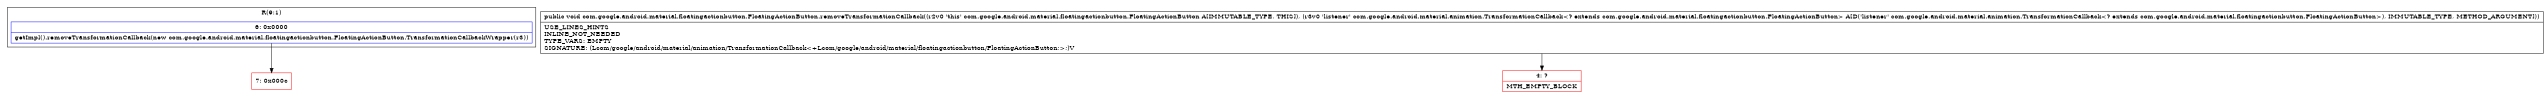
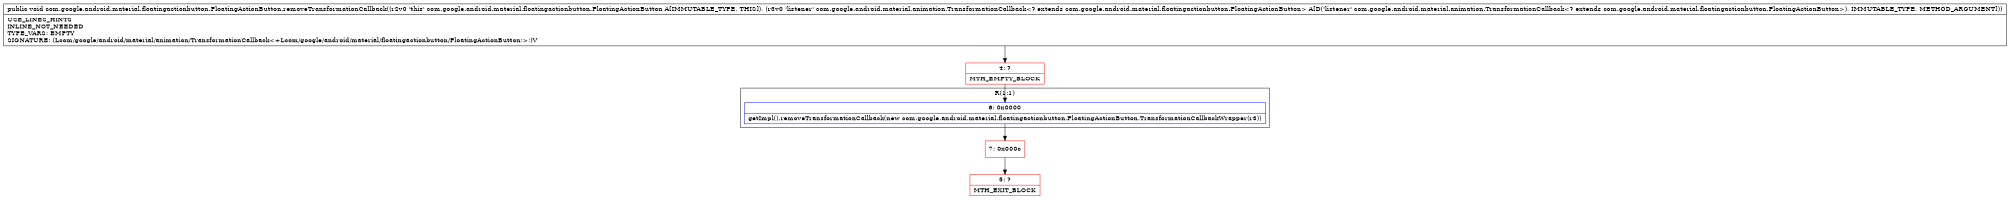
(272, 13) -> (1005, 93)
none -> (1005, 91)
none -> (1005, 185)
